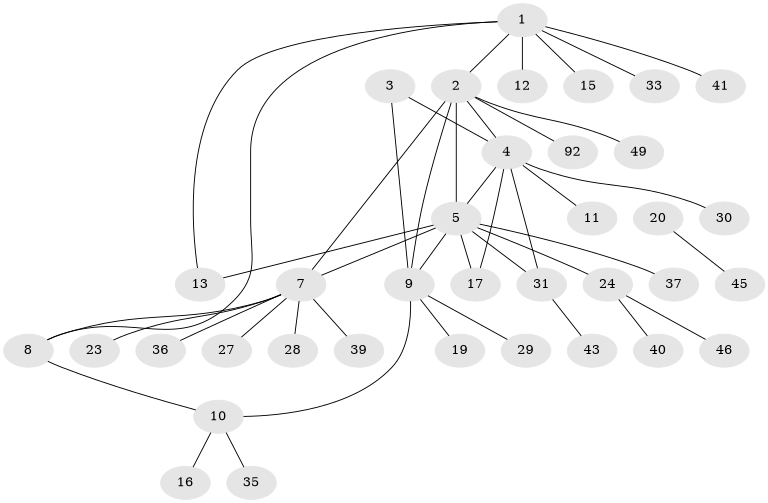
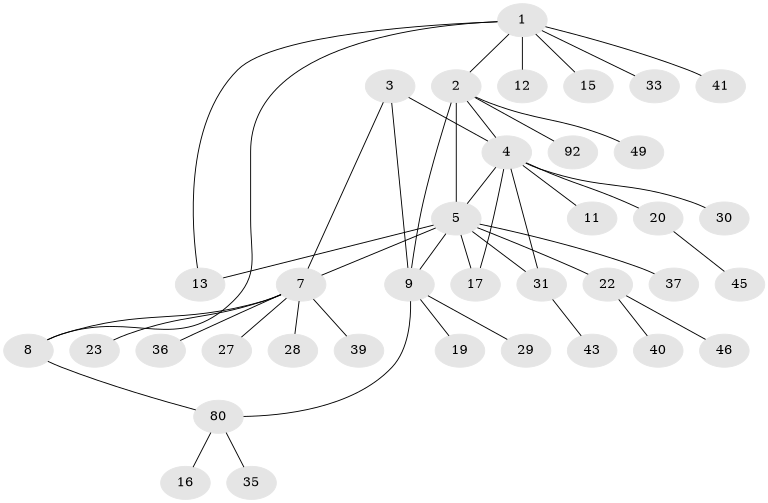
(379, 186) -> (346, 185)
none -> (588, 187)
(608, 285) -> (608, 285)
(218, 417) -> (218, 417)
